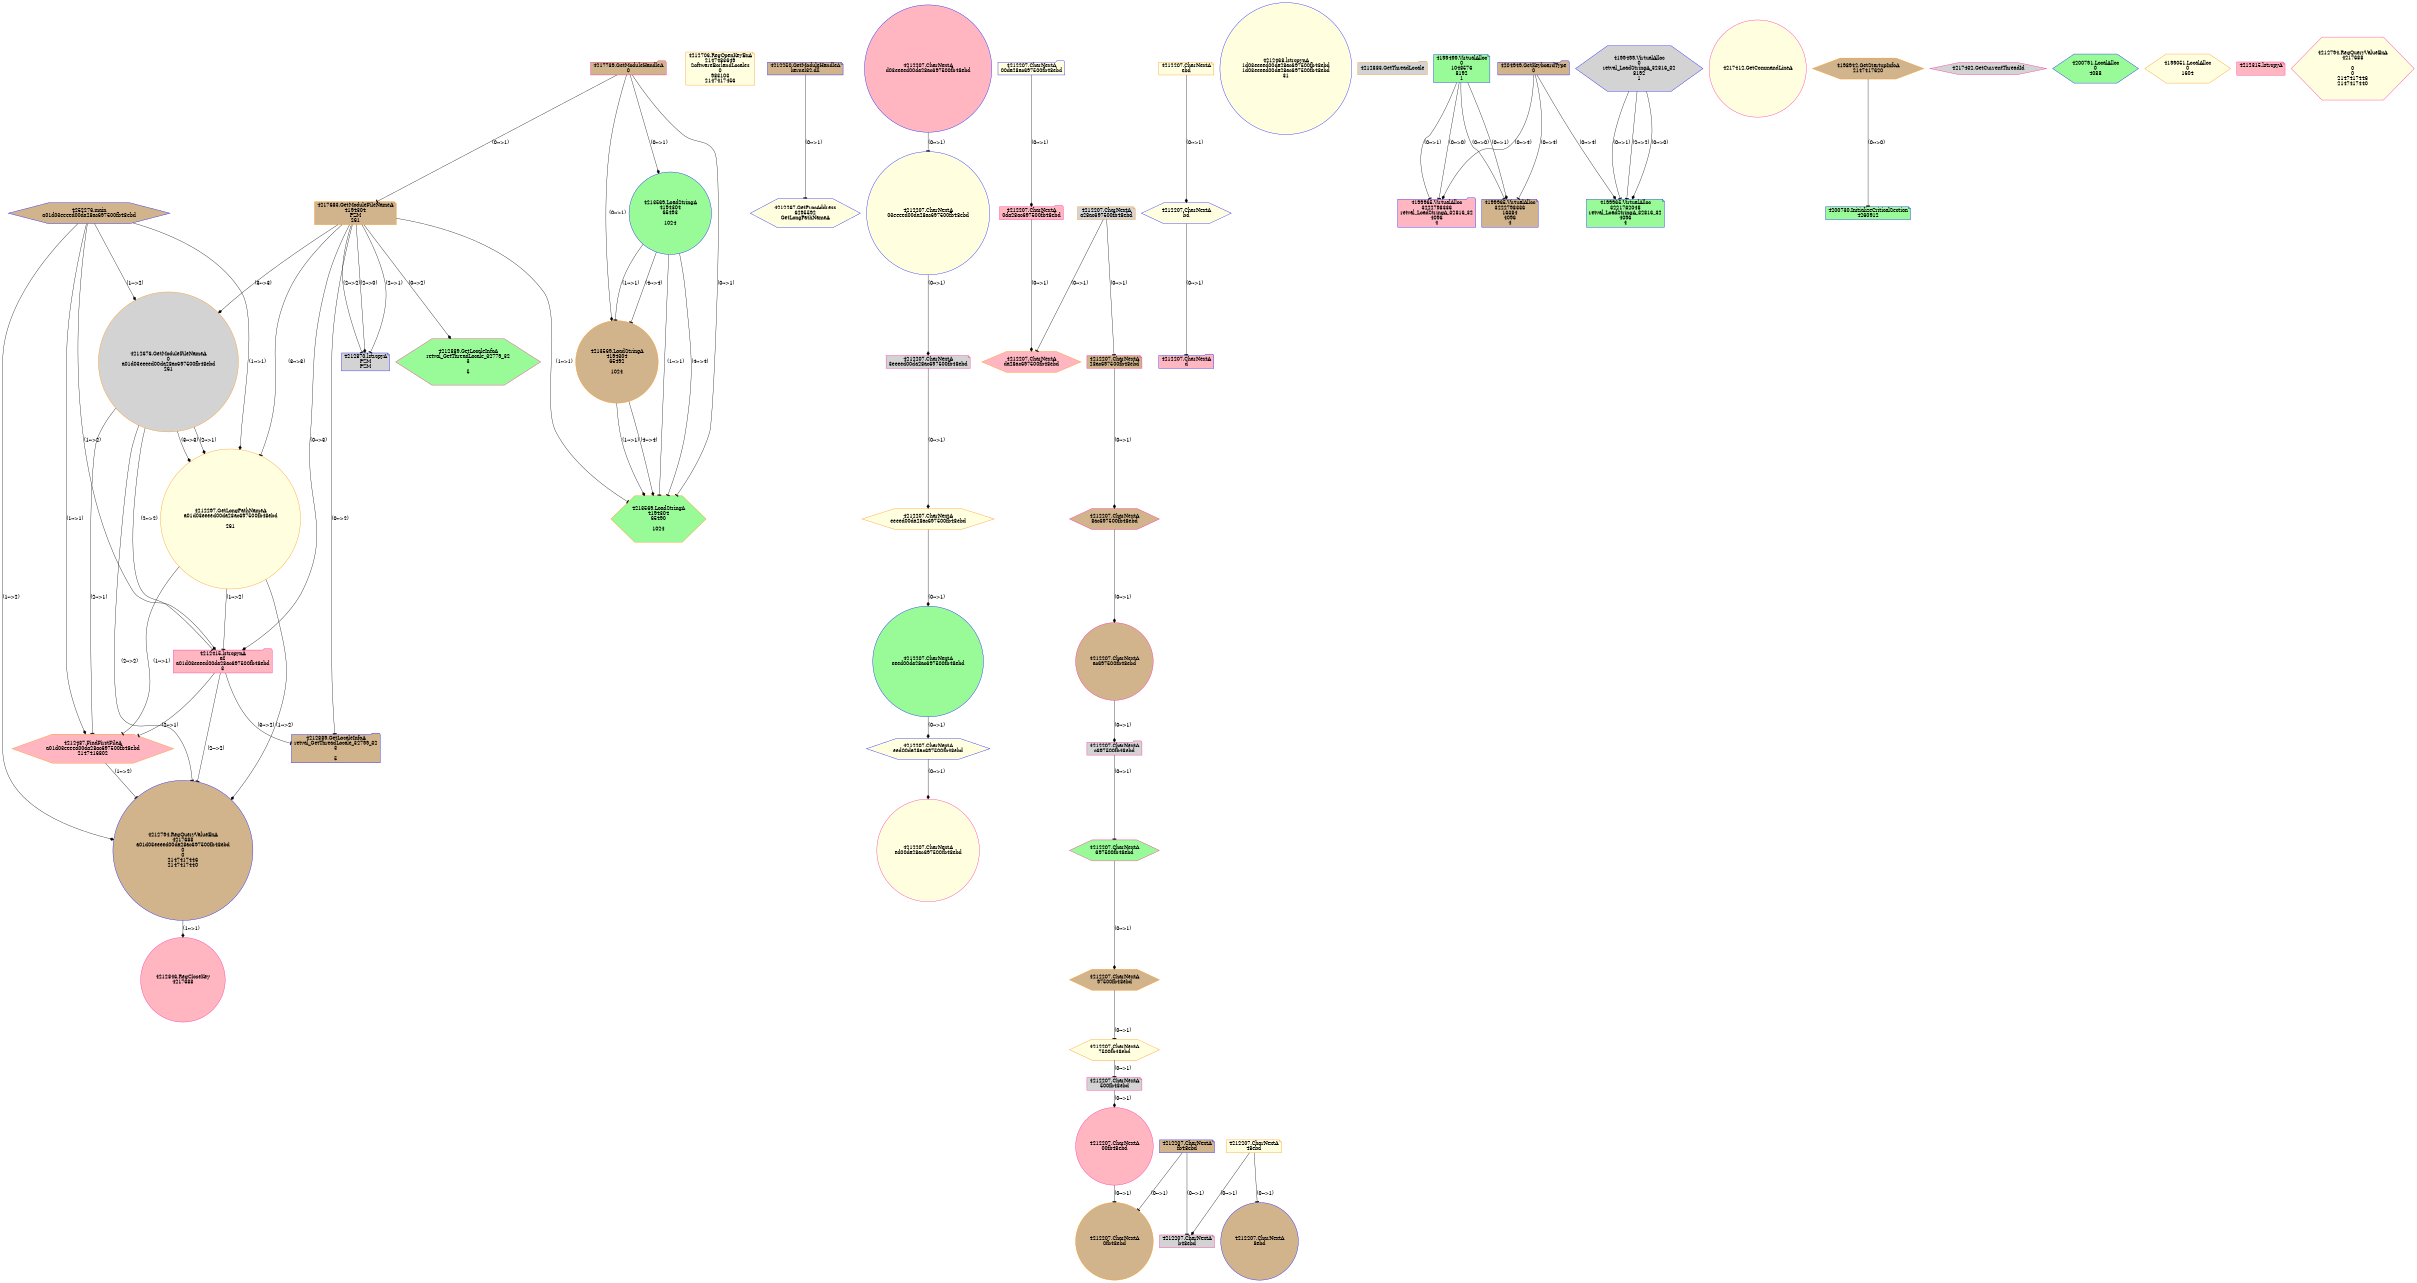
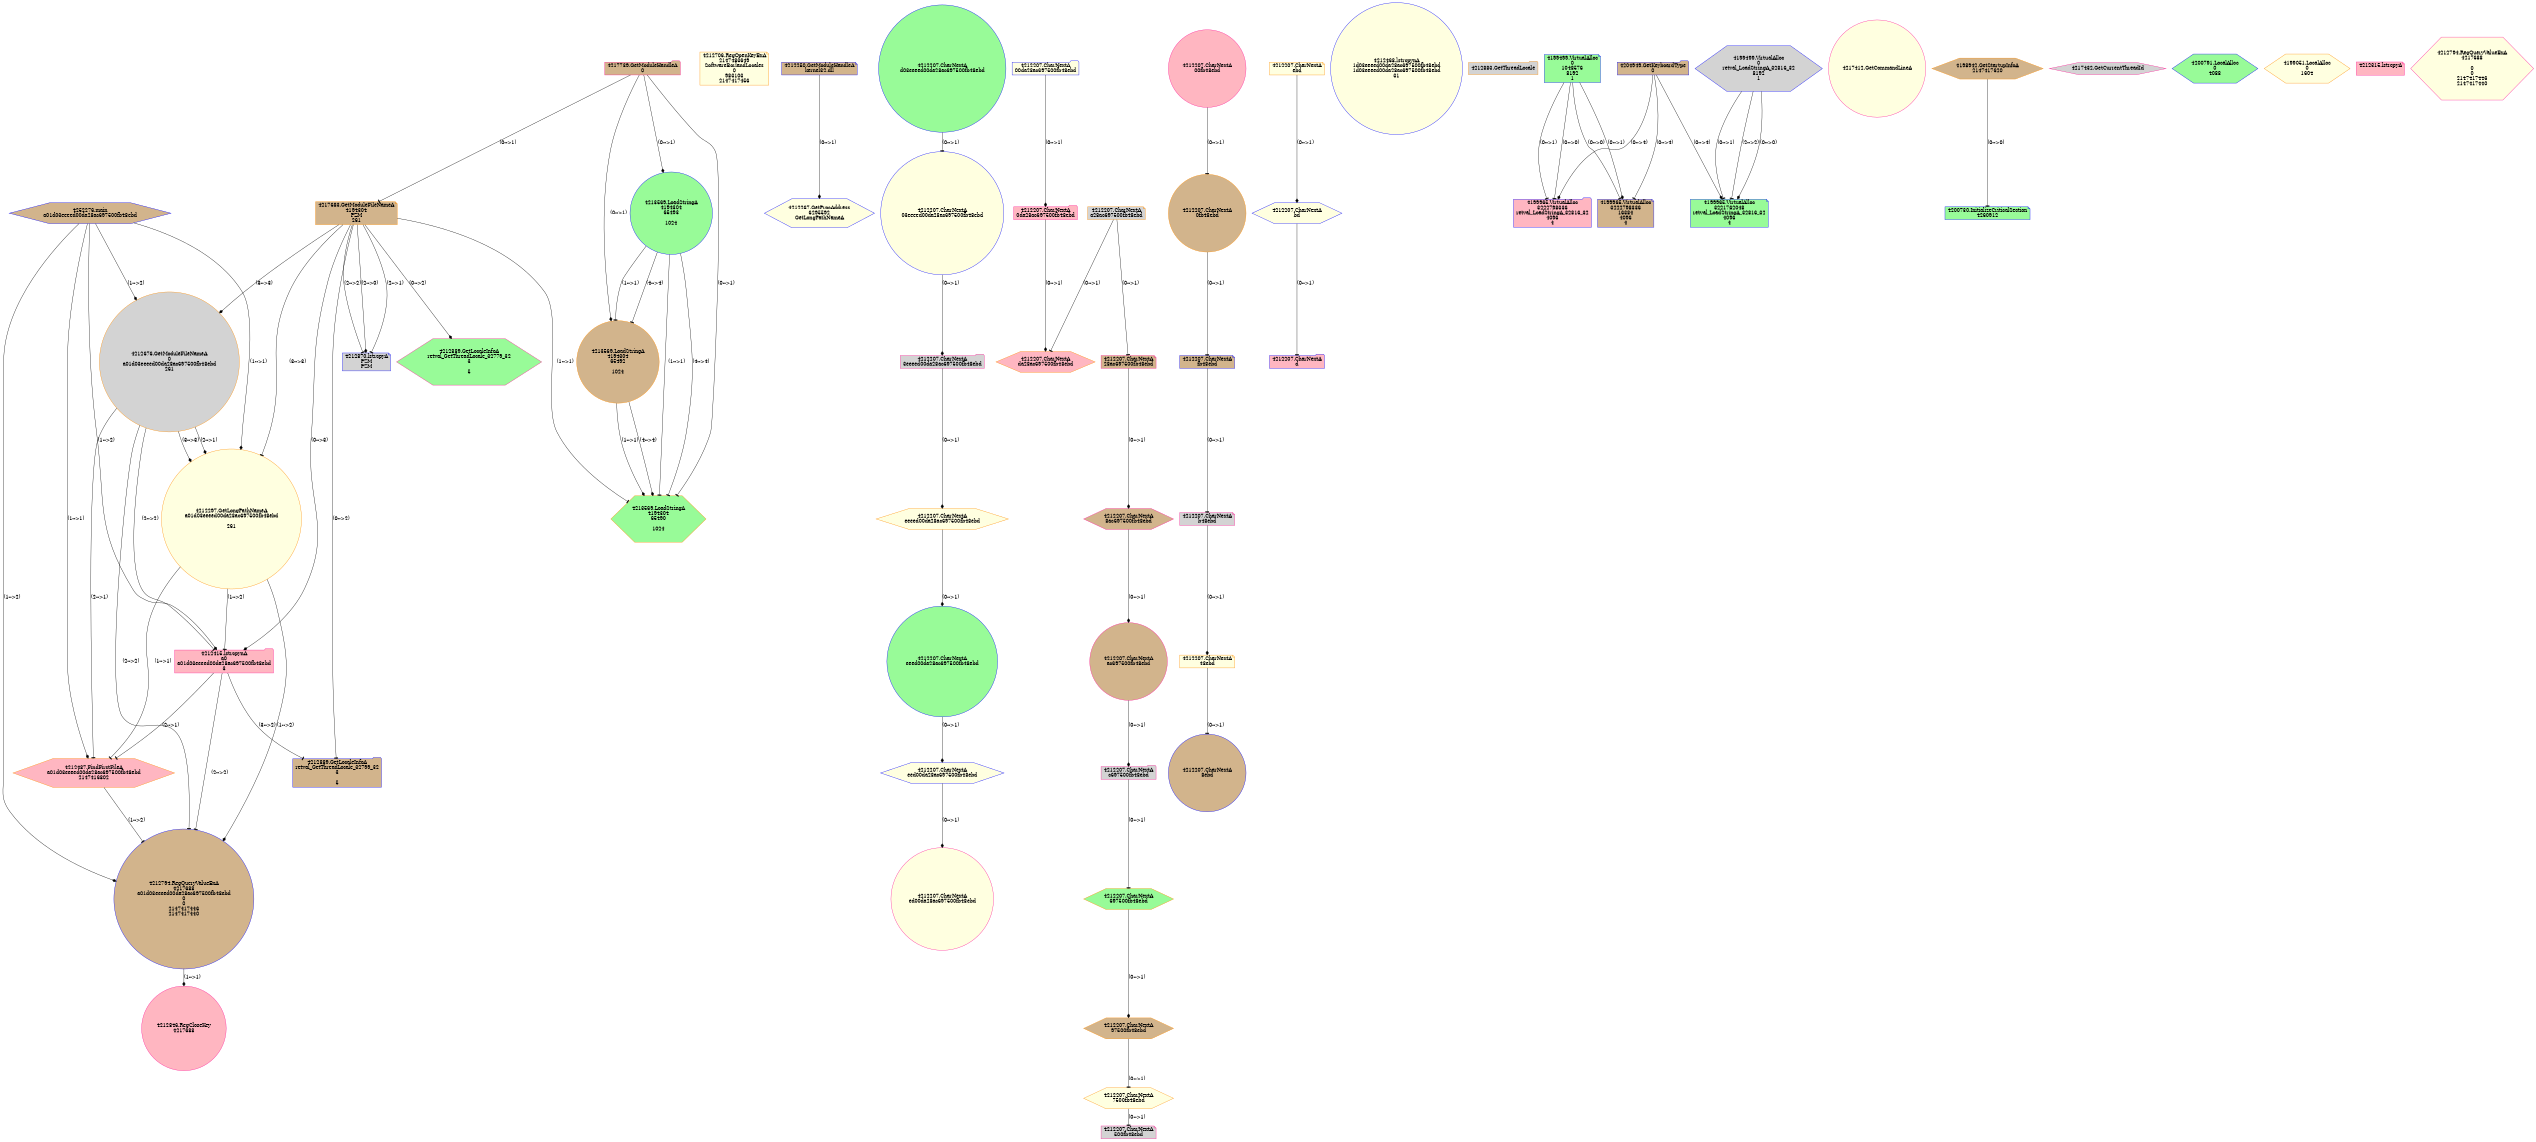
(928, 69) -> (942, 69)
(805, 136) -> (819, 135)
(928, 362) -> (942, 362)
(1114, 850) -> (1129, 899)
(1114, 1097) -> none
(1161, 1181) -> (1207, 303)
(1222, 1192) -> (1207, 588)
